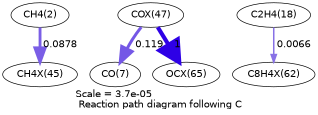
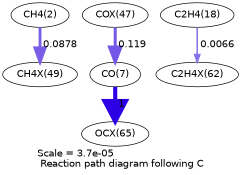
(163, 36) -> (115, 94)
(40, 74) -> (40, 74)
(274, 74) -> (197, 74)
